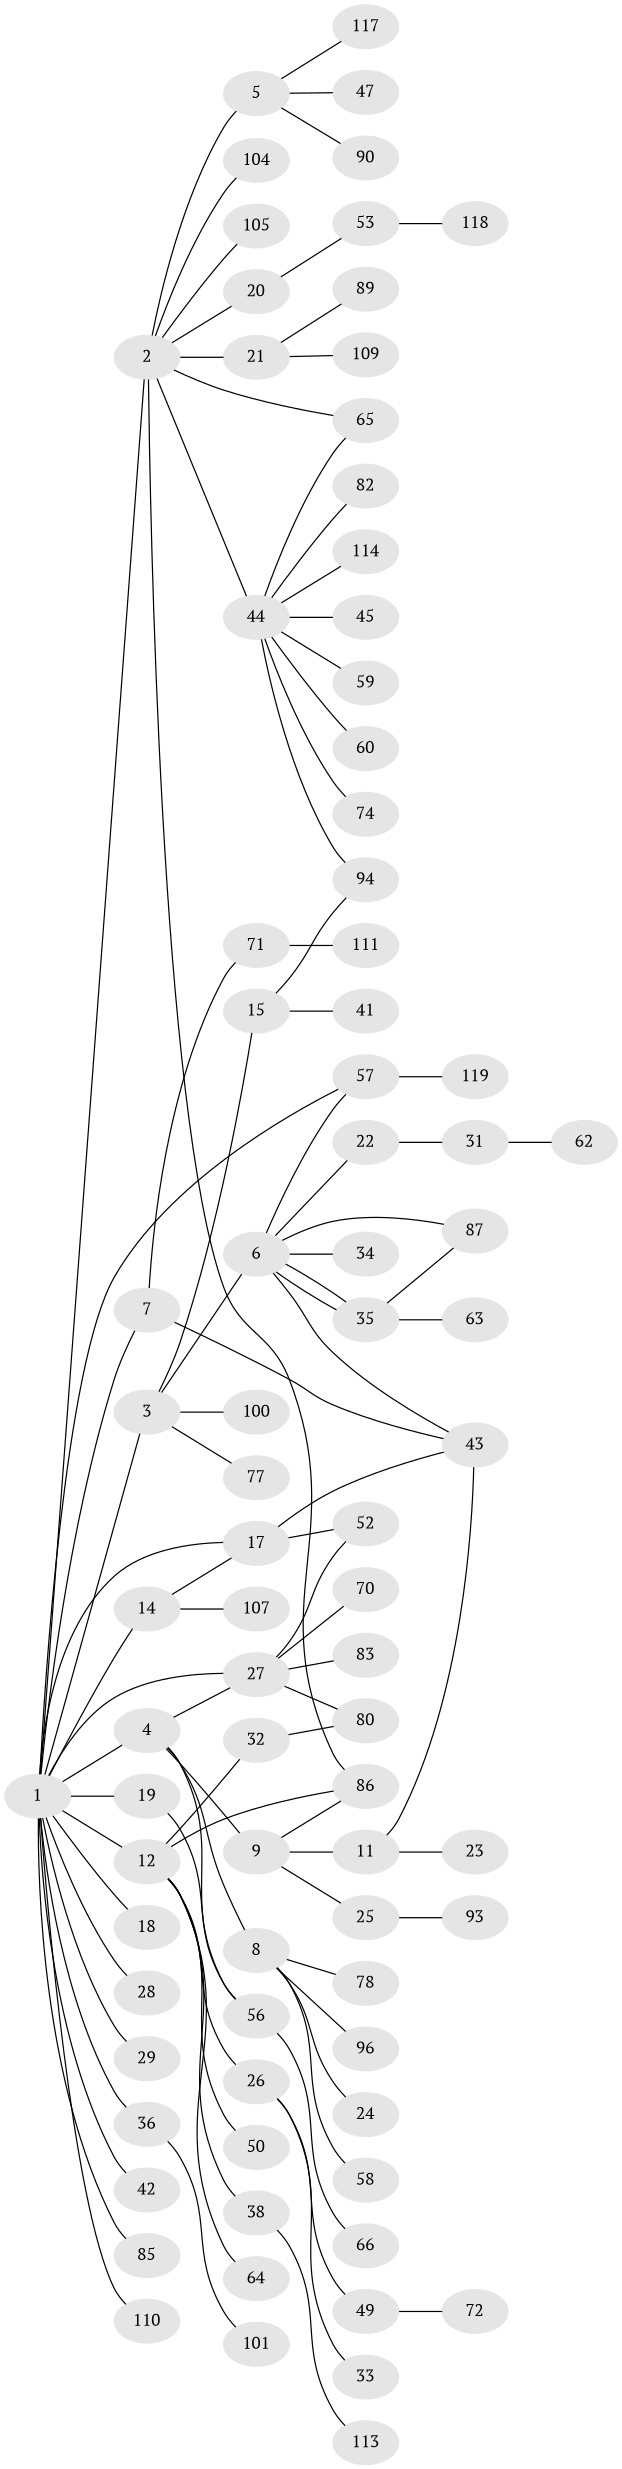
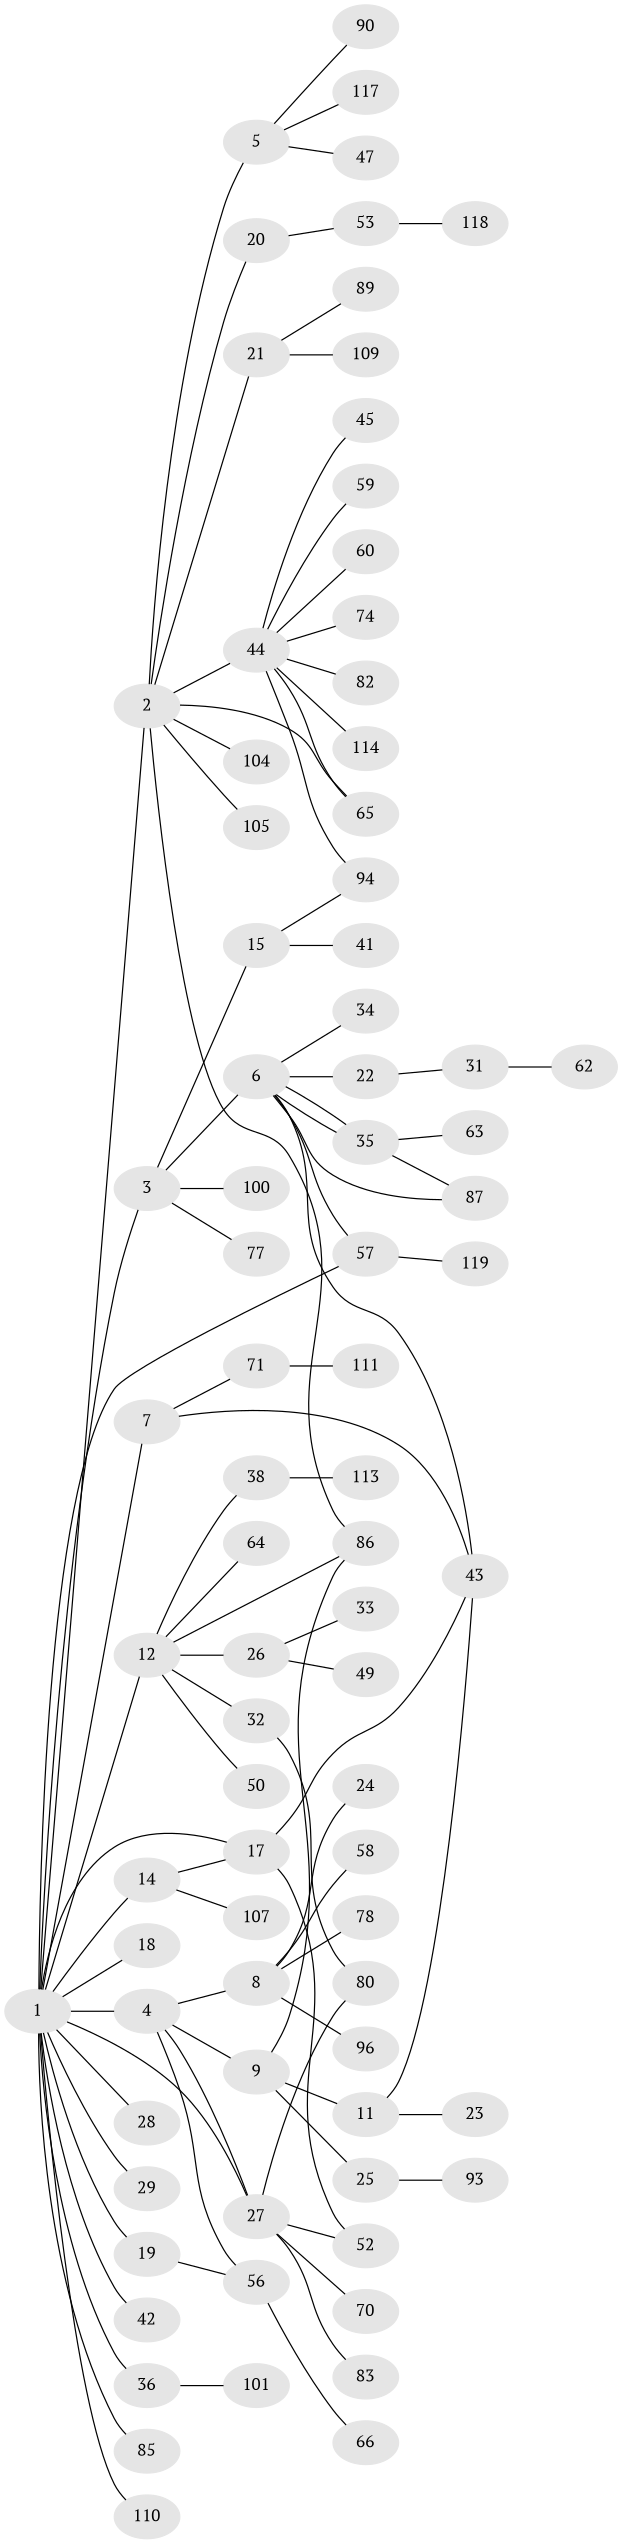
(475, 2311) -> none
